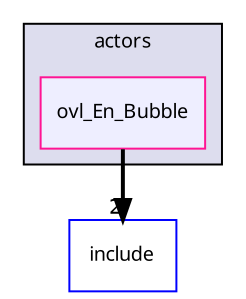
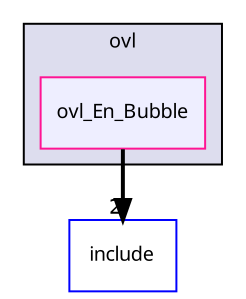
(123, 43) -> (123, 43)
